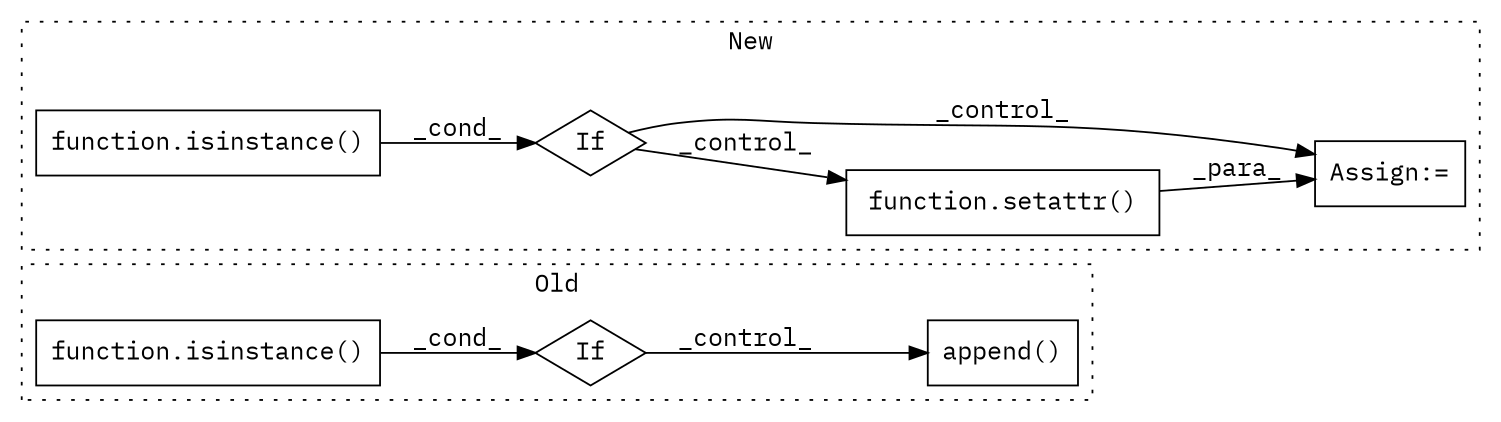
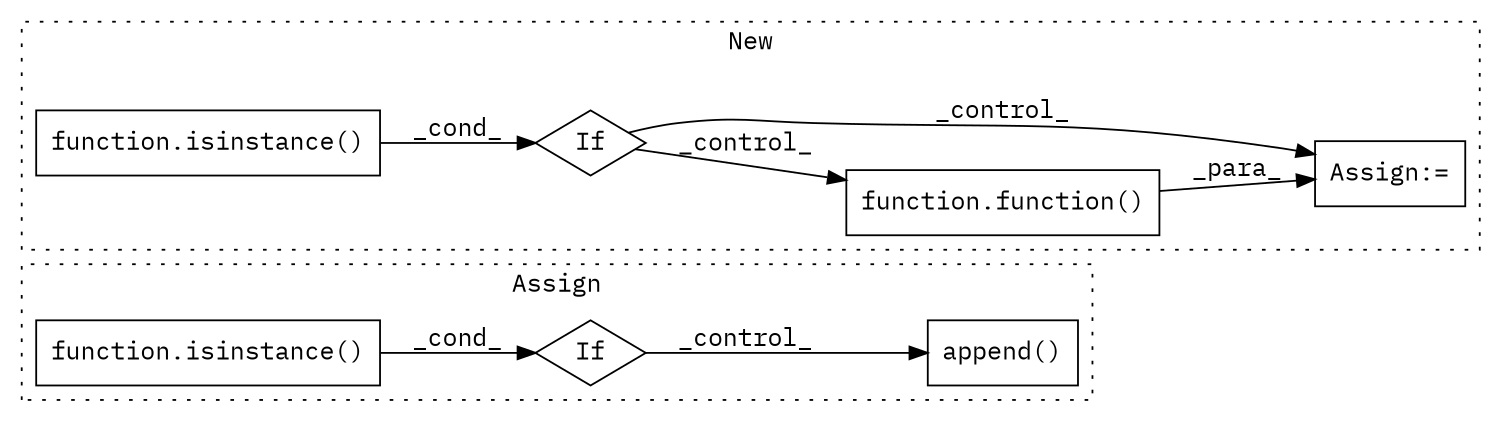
(1003, 203) -> (1003, 203)
(557, 285) -> (557, 285)
